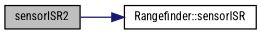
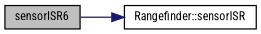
(43, 17) -> (43, 17)
